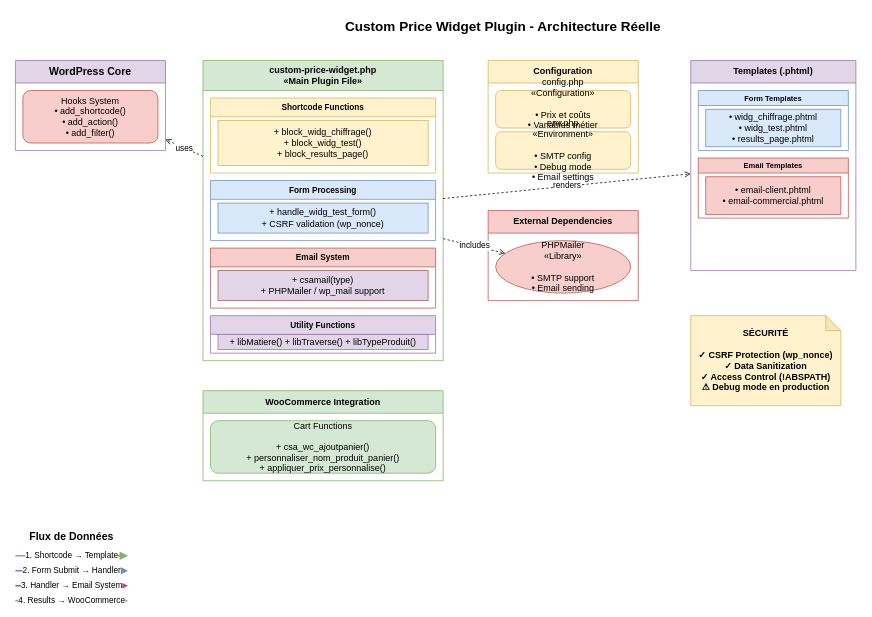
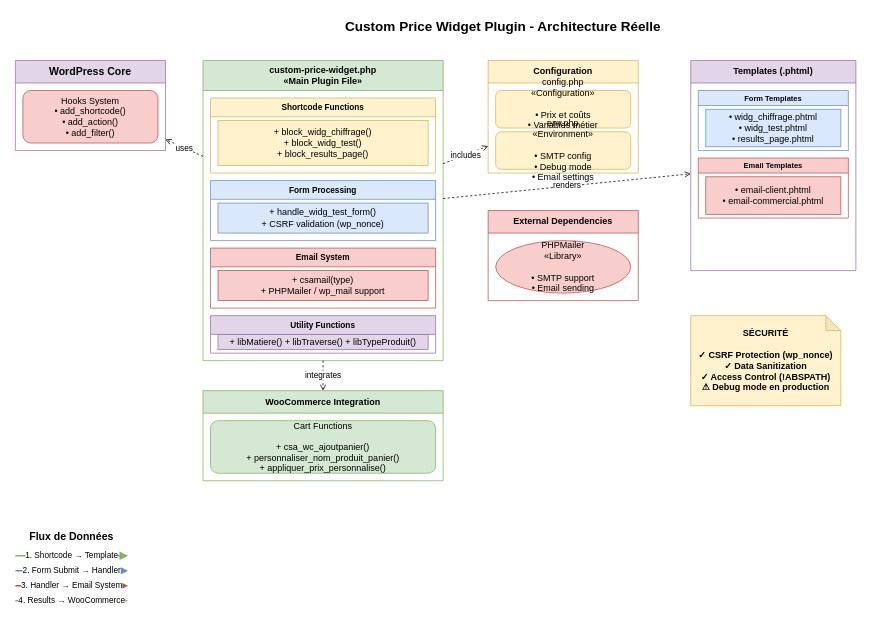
(476, 246) -> (465, 155)
(323, 285) -> (323, 285)
none -> (323, 376)
